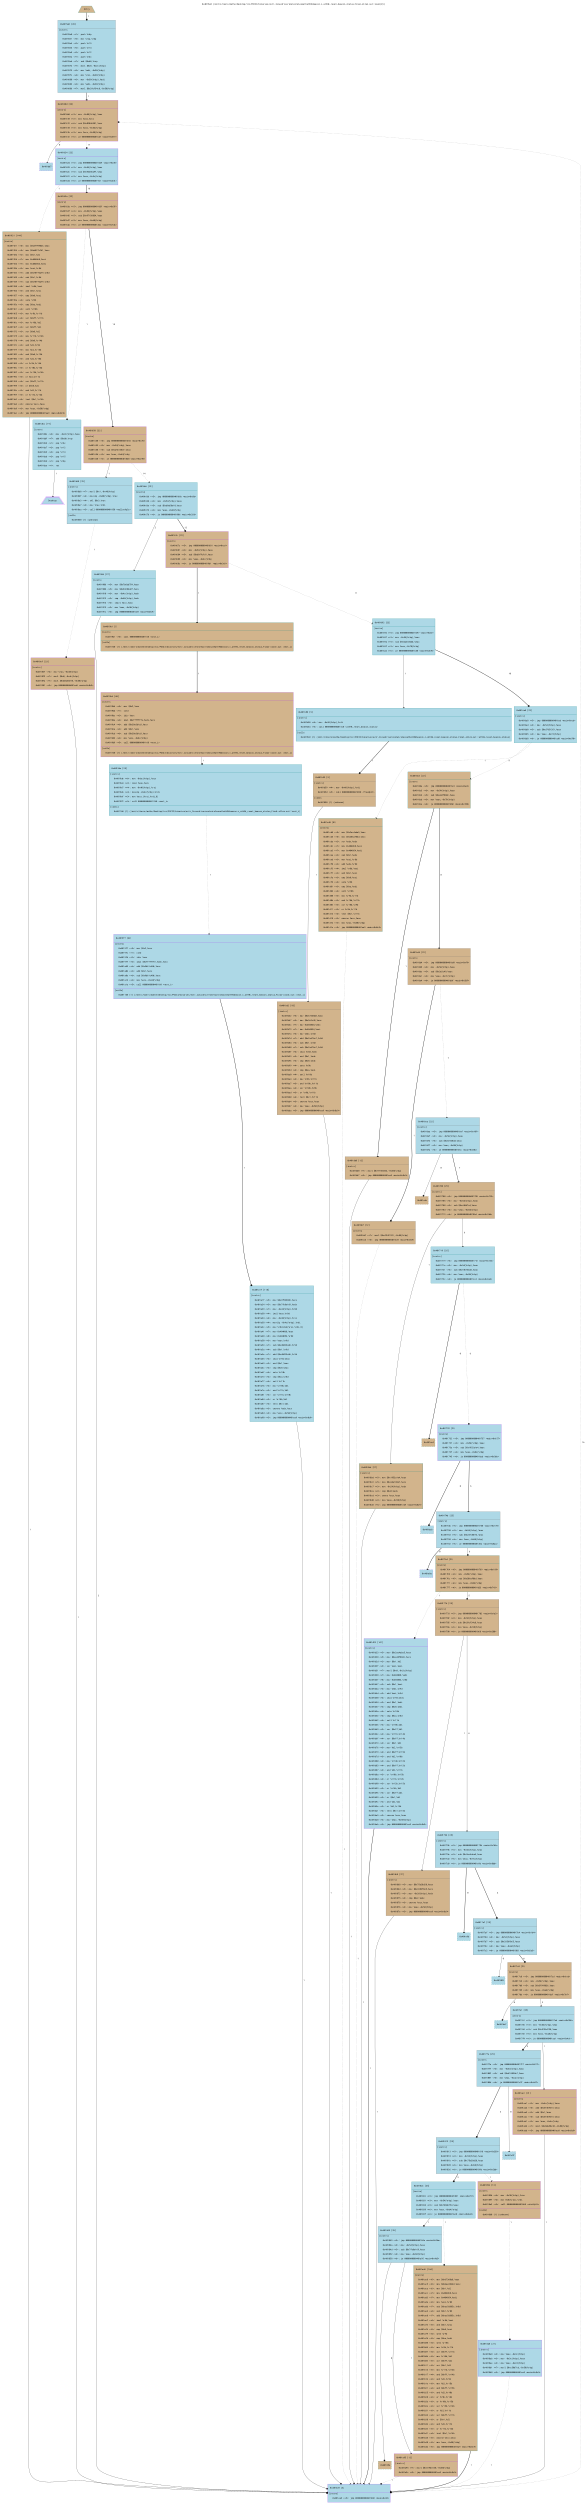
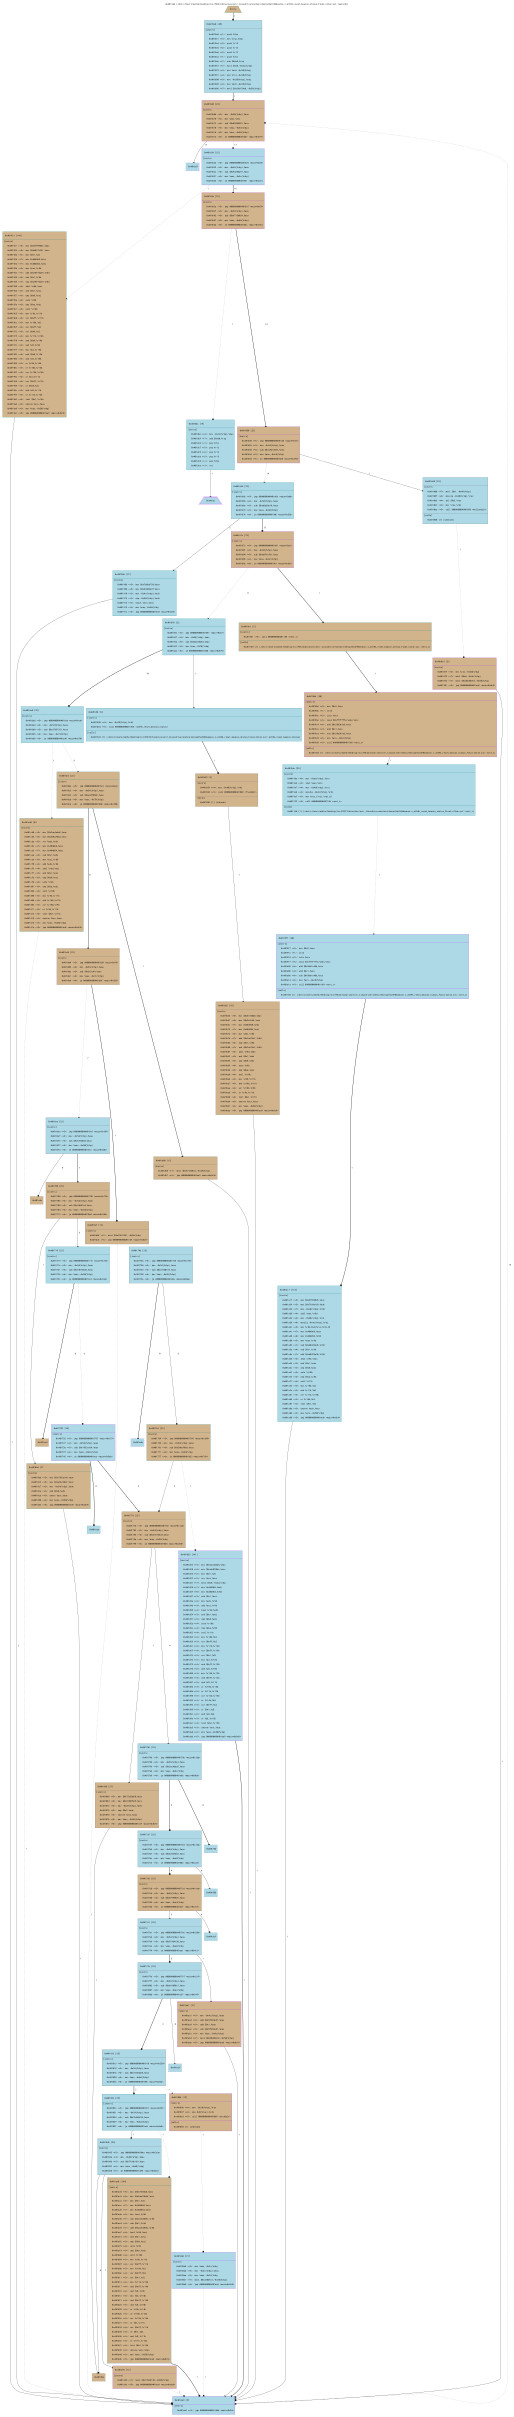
(469, 1486) -> (118, 1486)
(376, 2197) -> (93, 2099)
